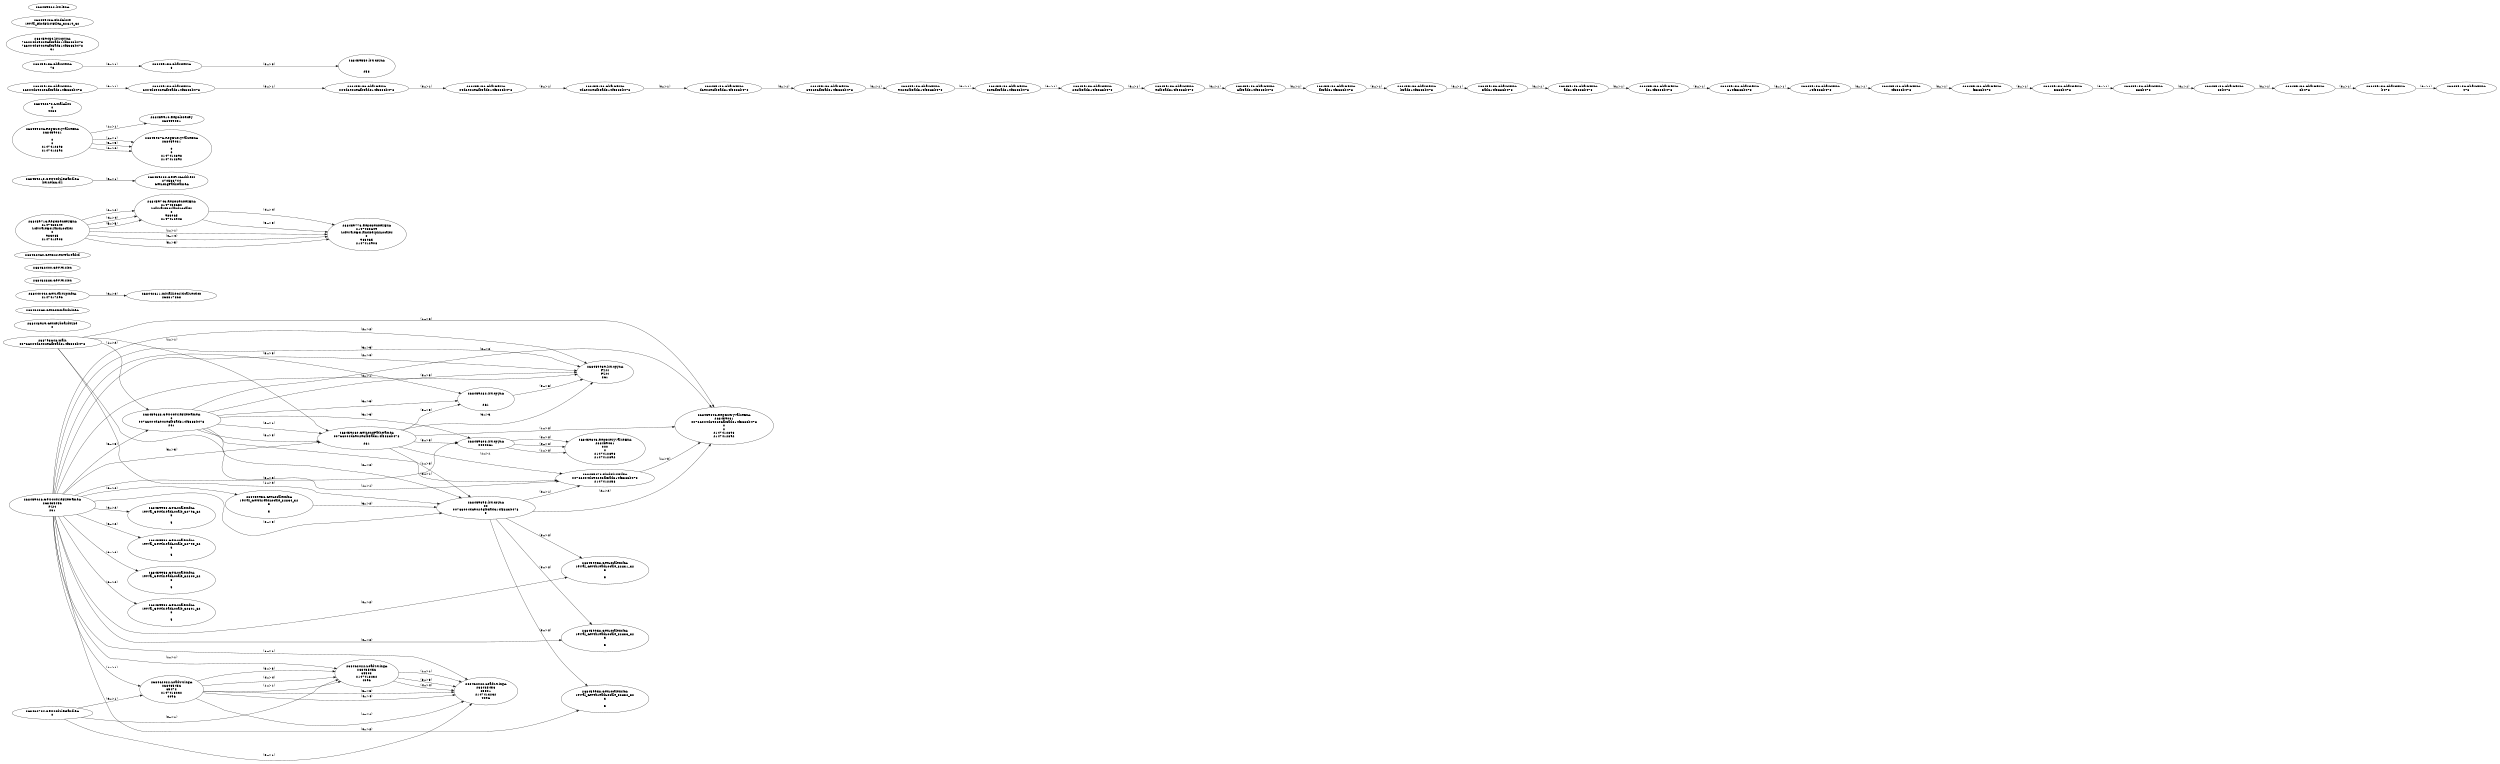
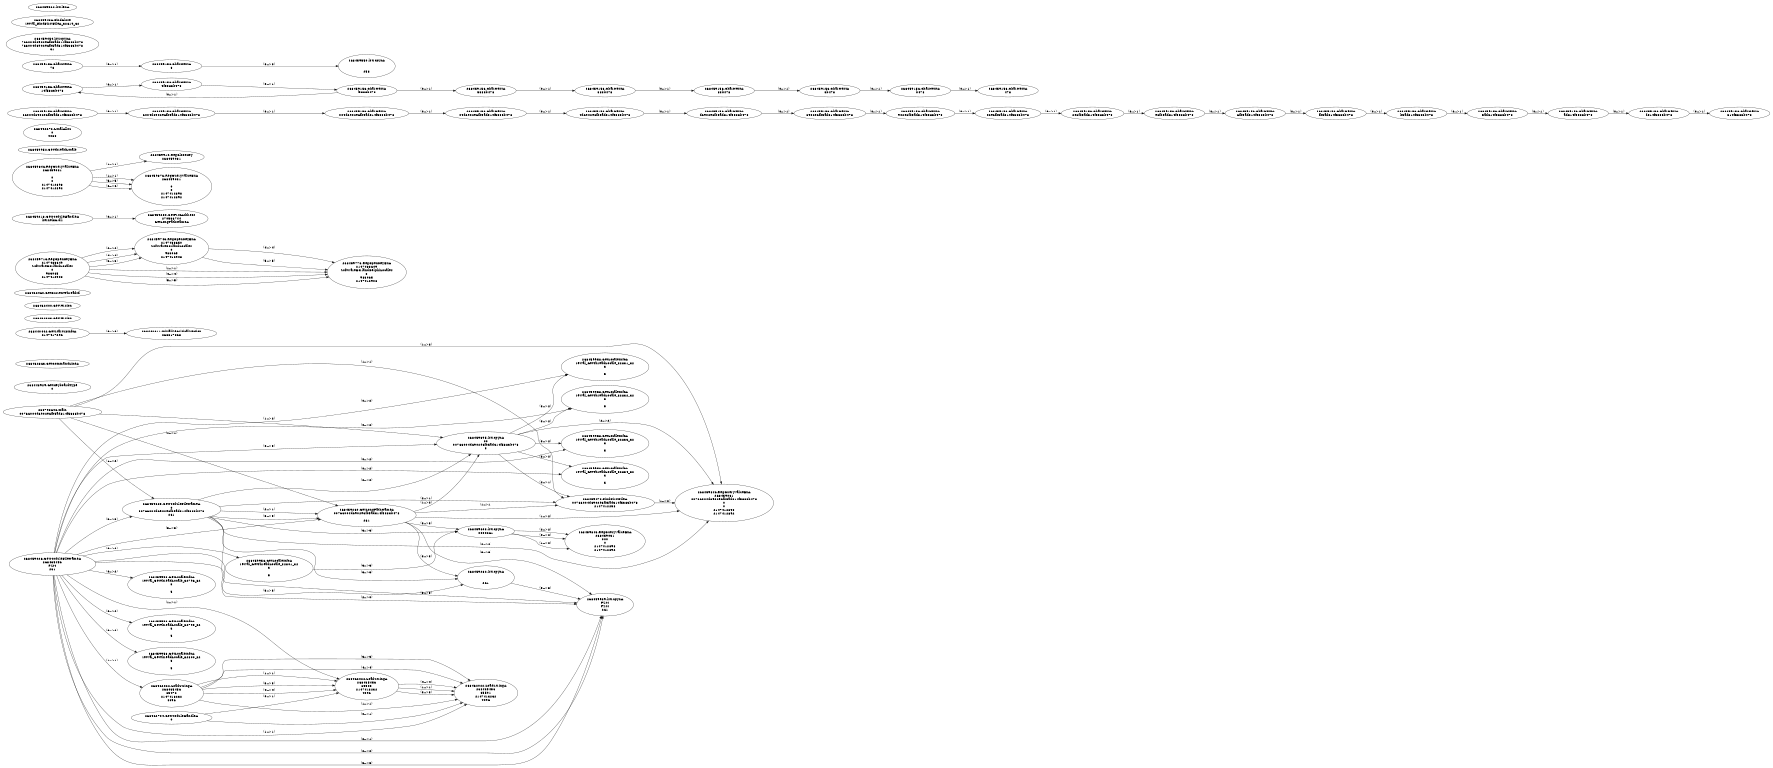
(1779, 88) -> (209, 98)
none -> (52, 150)
(283, 480) -> (395, 569)
(374, 506) -> (544, 459)
(109, 702) -> none
